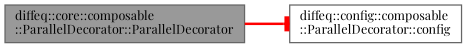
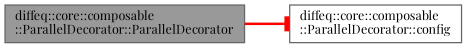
(376, 24) -> (376, 24)
